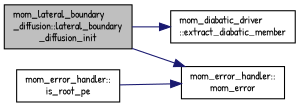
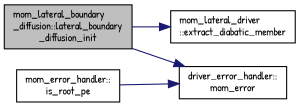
(233, 27) -> (233, 27)
(233, 83) -> (233, 83)
